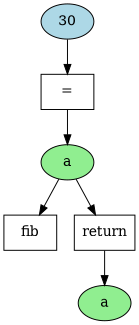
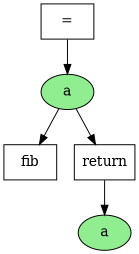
(67, 22) -> none
